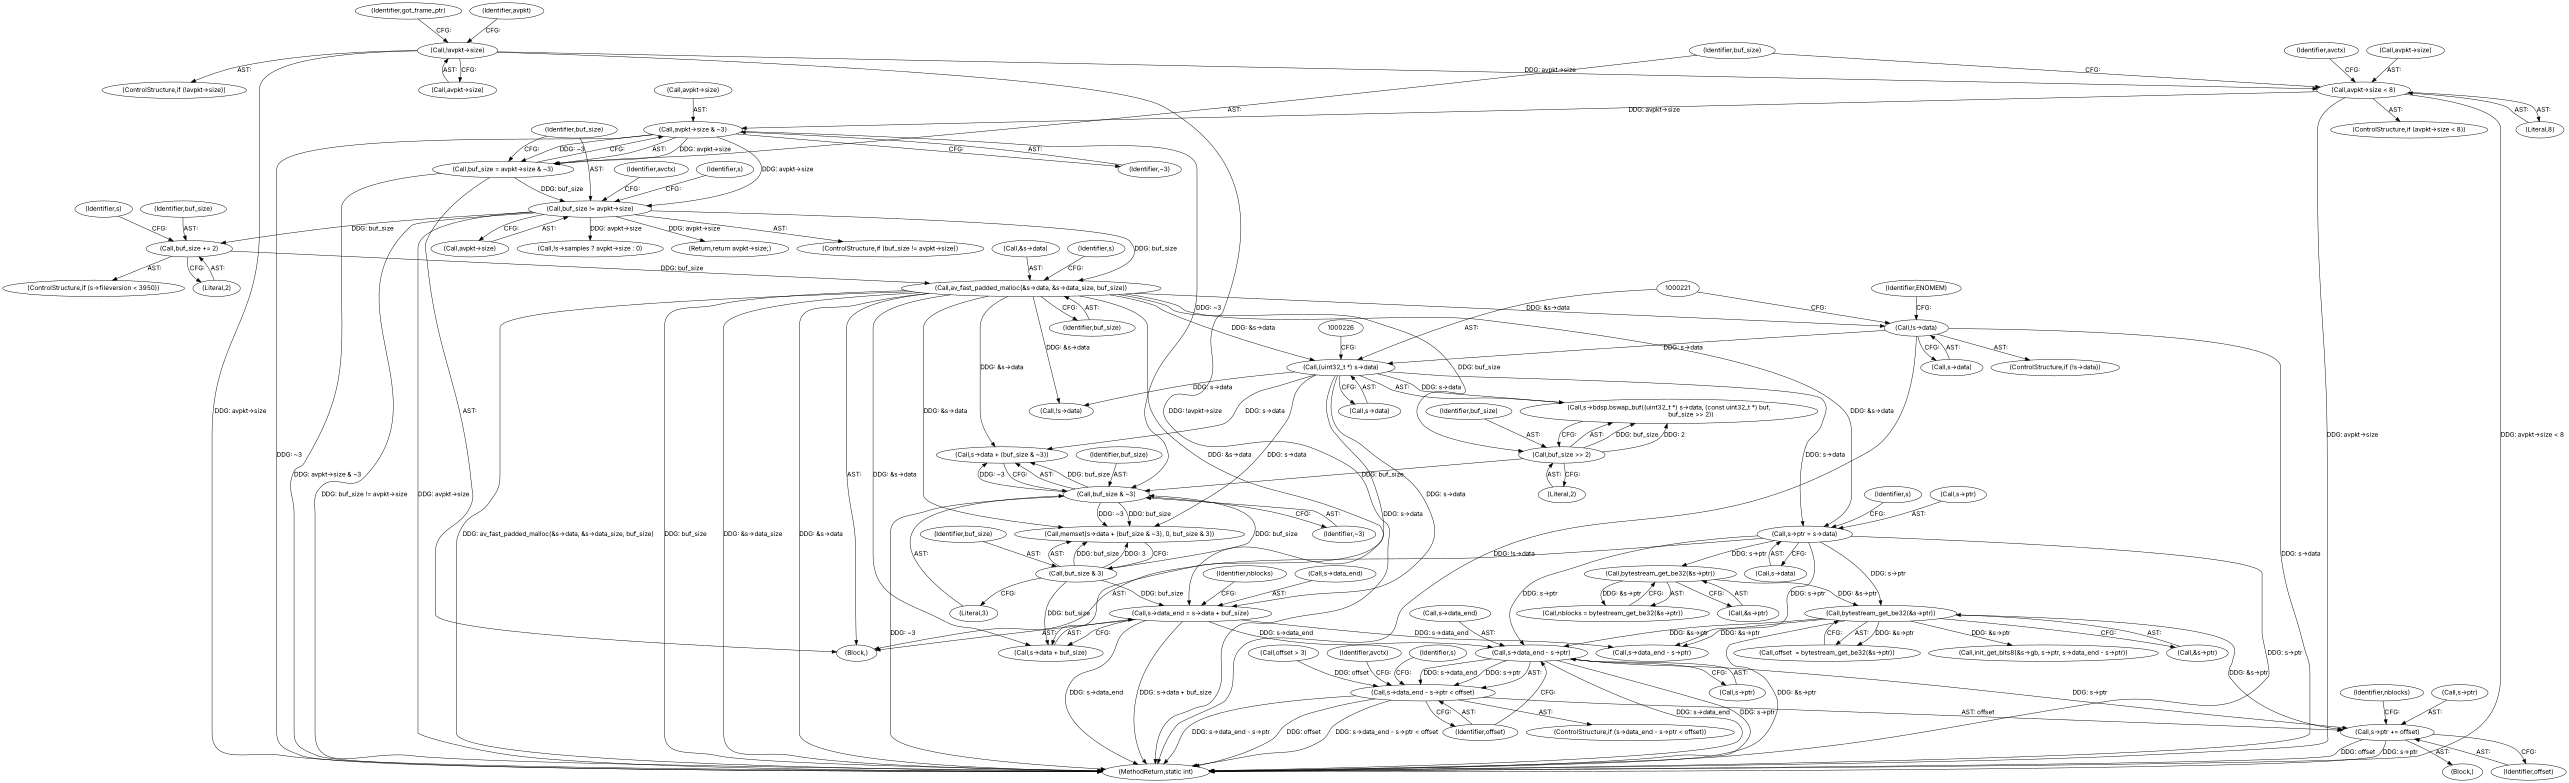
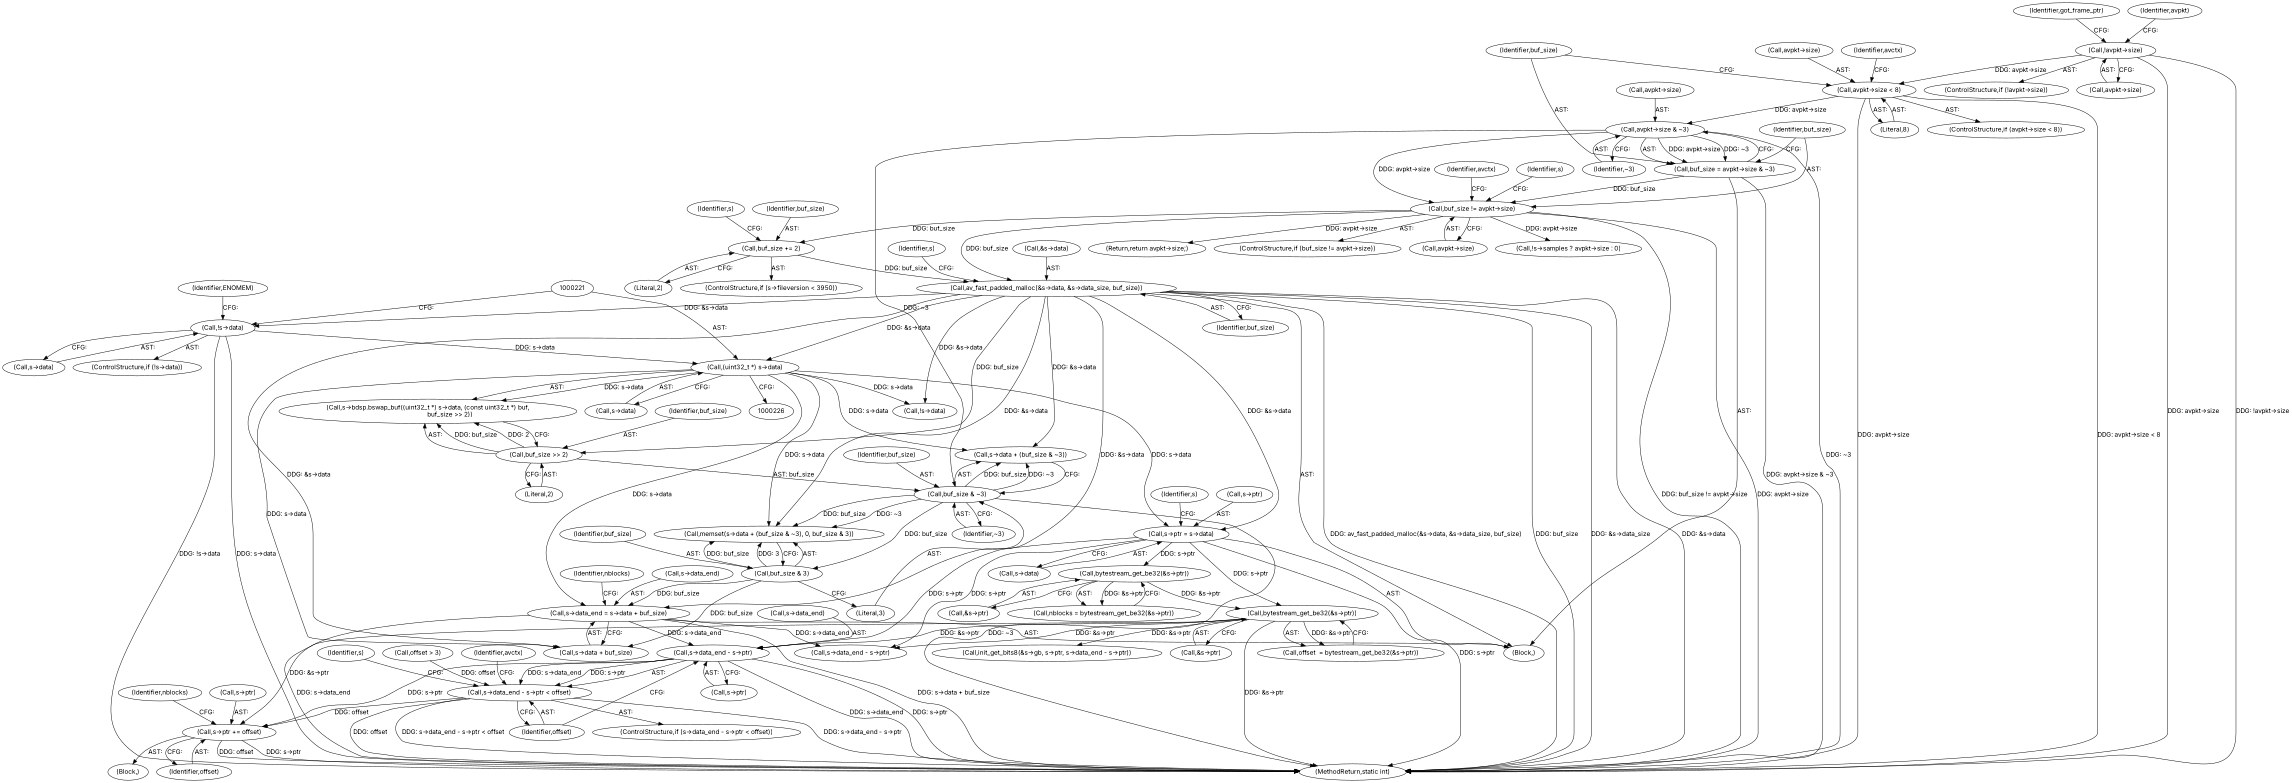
(1341, 346) -> (757, 388)
(1383, 475) -> (794, 475)
(1248, 543) -> (885, 544)
(1978, 713) -> (352, 713)
